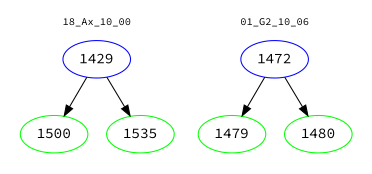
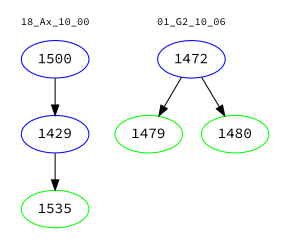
(78, 92) -> (55, 92)
(54, 134) -> (55, 59)
